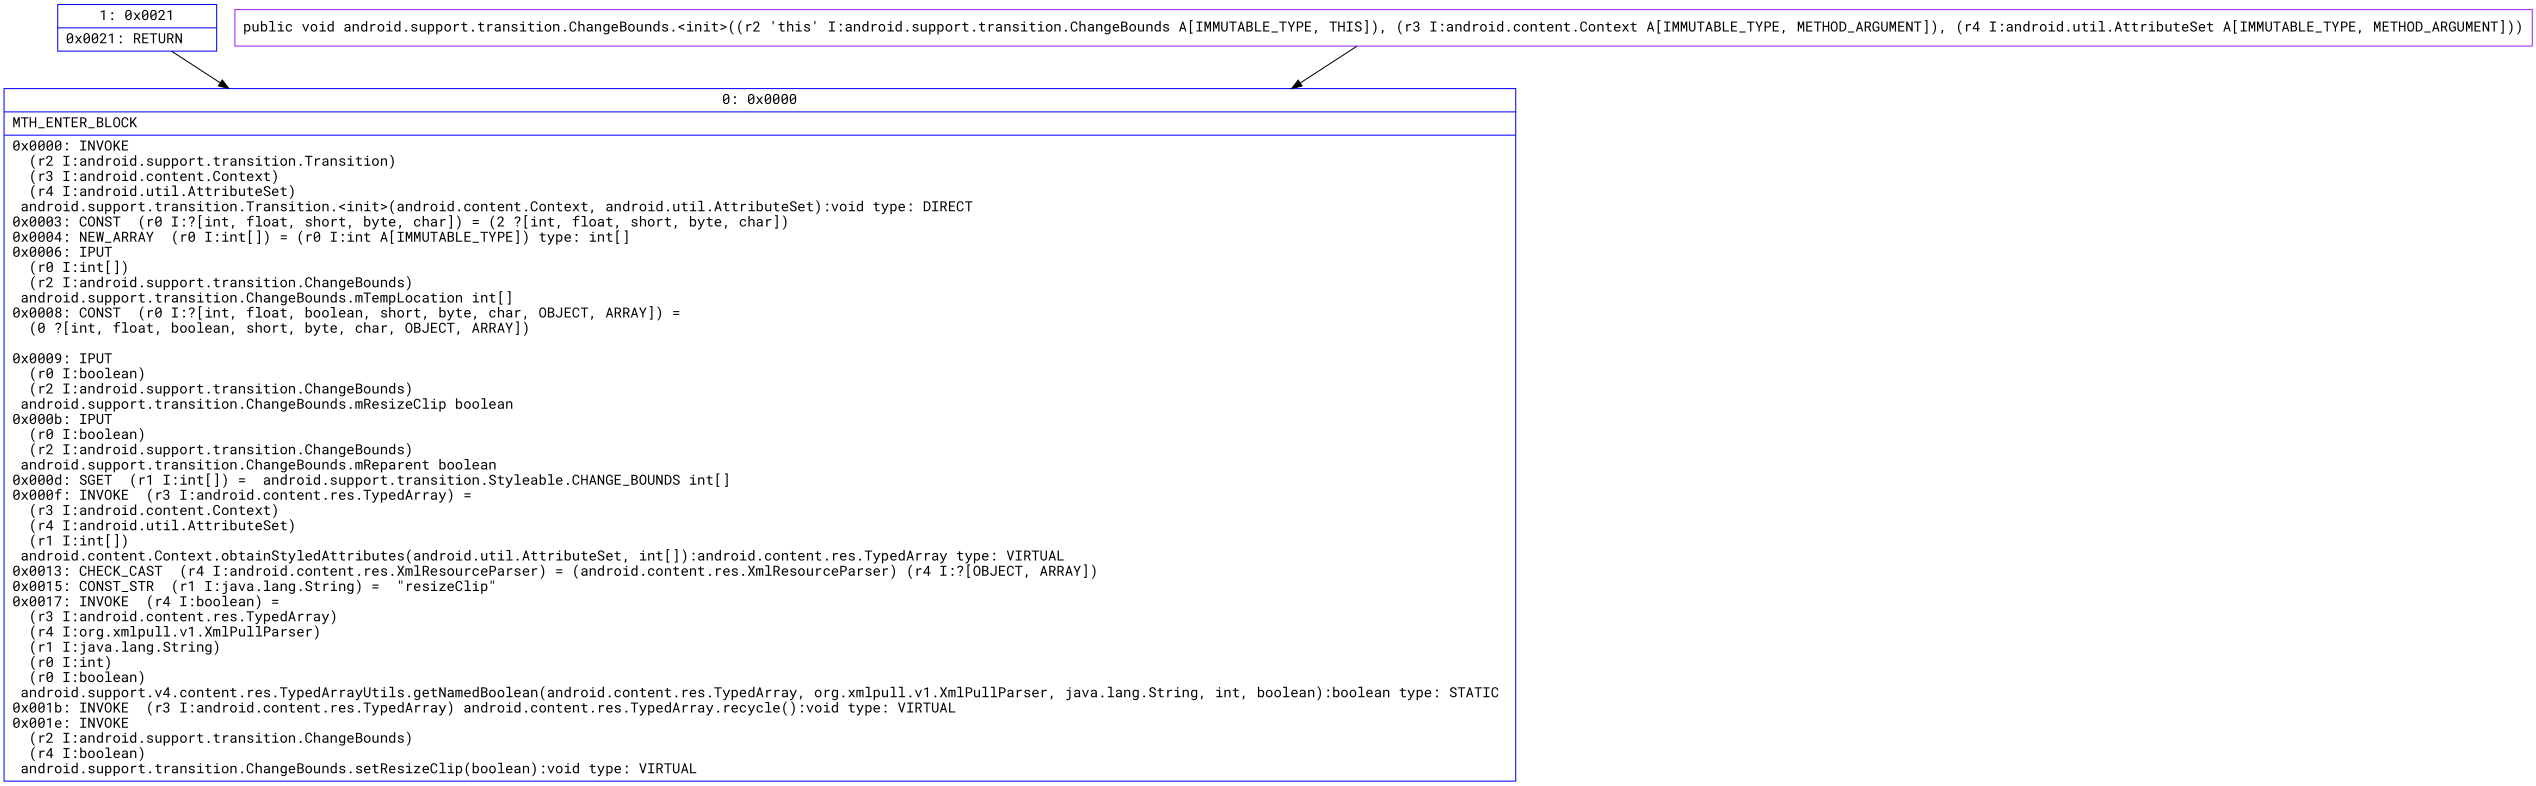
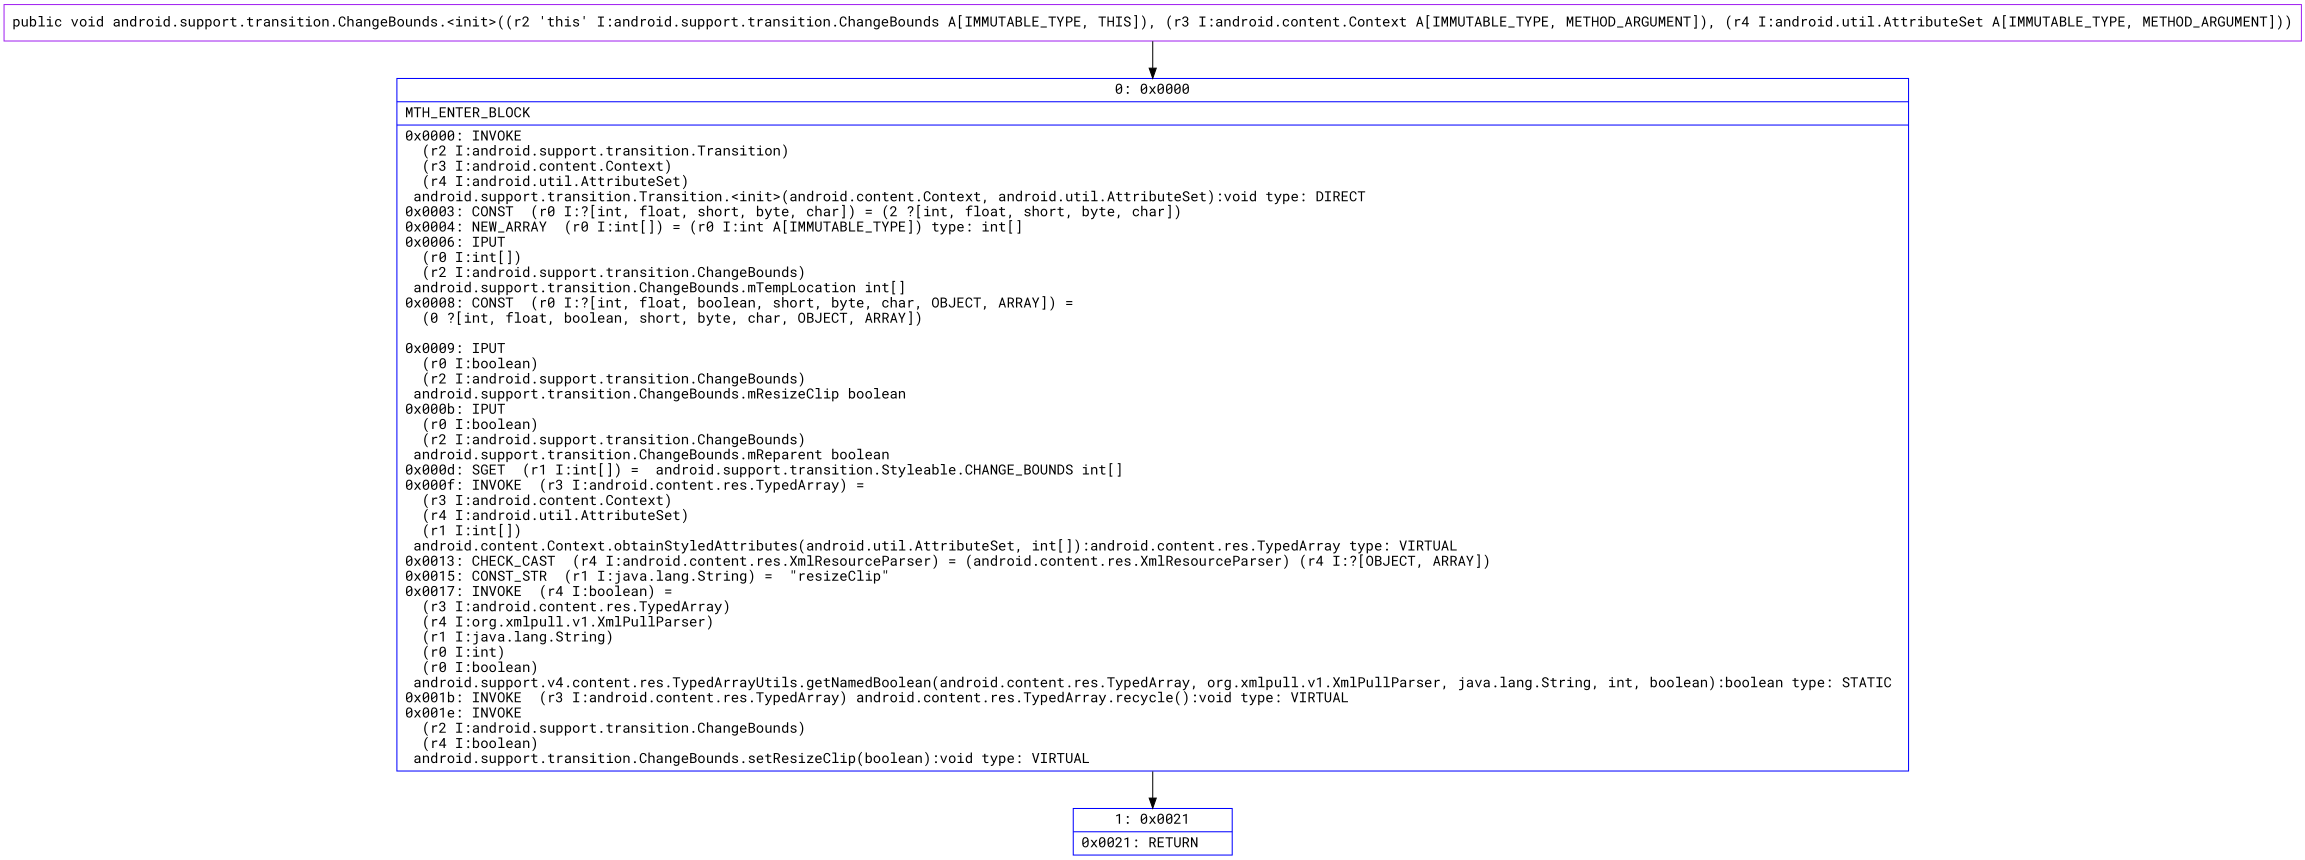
(196, 67) -> (1153, 785)
